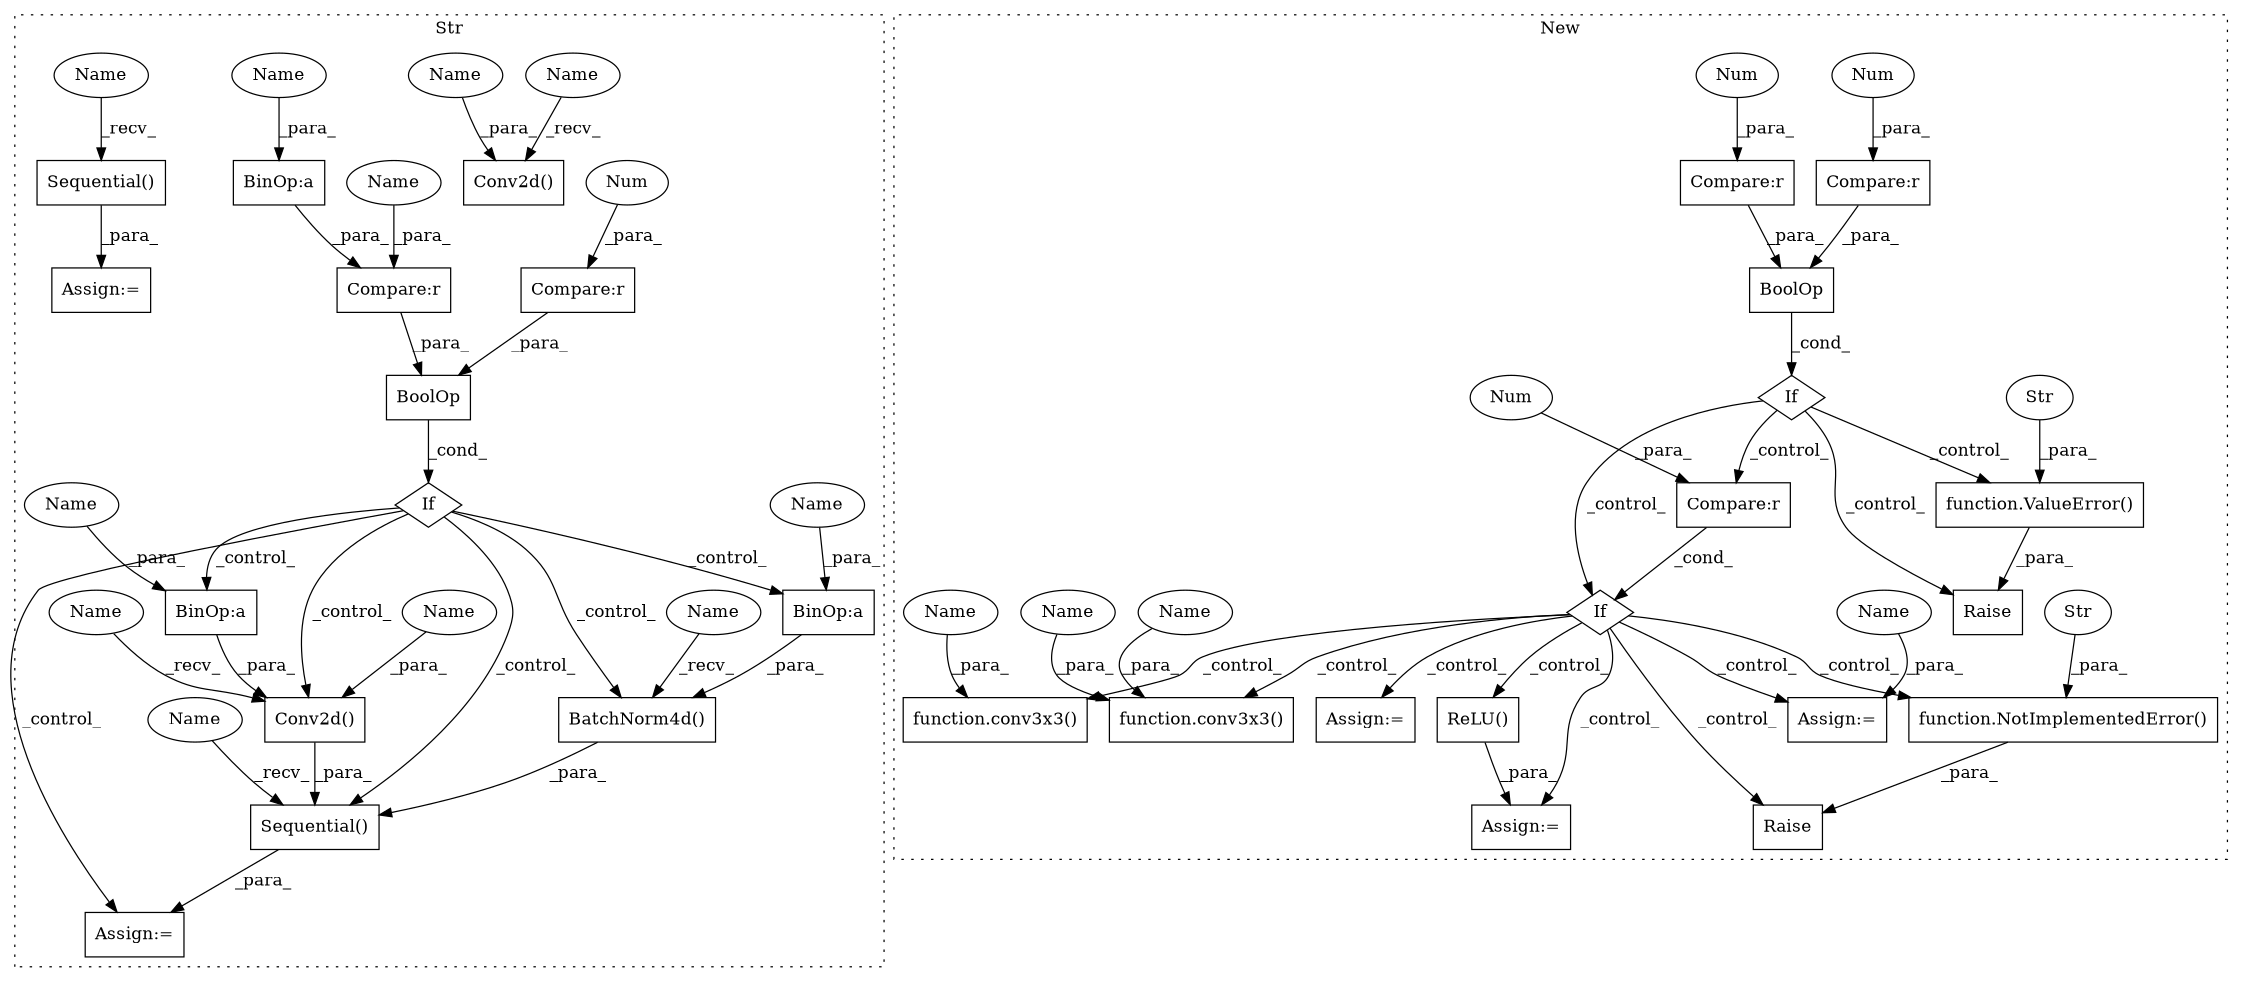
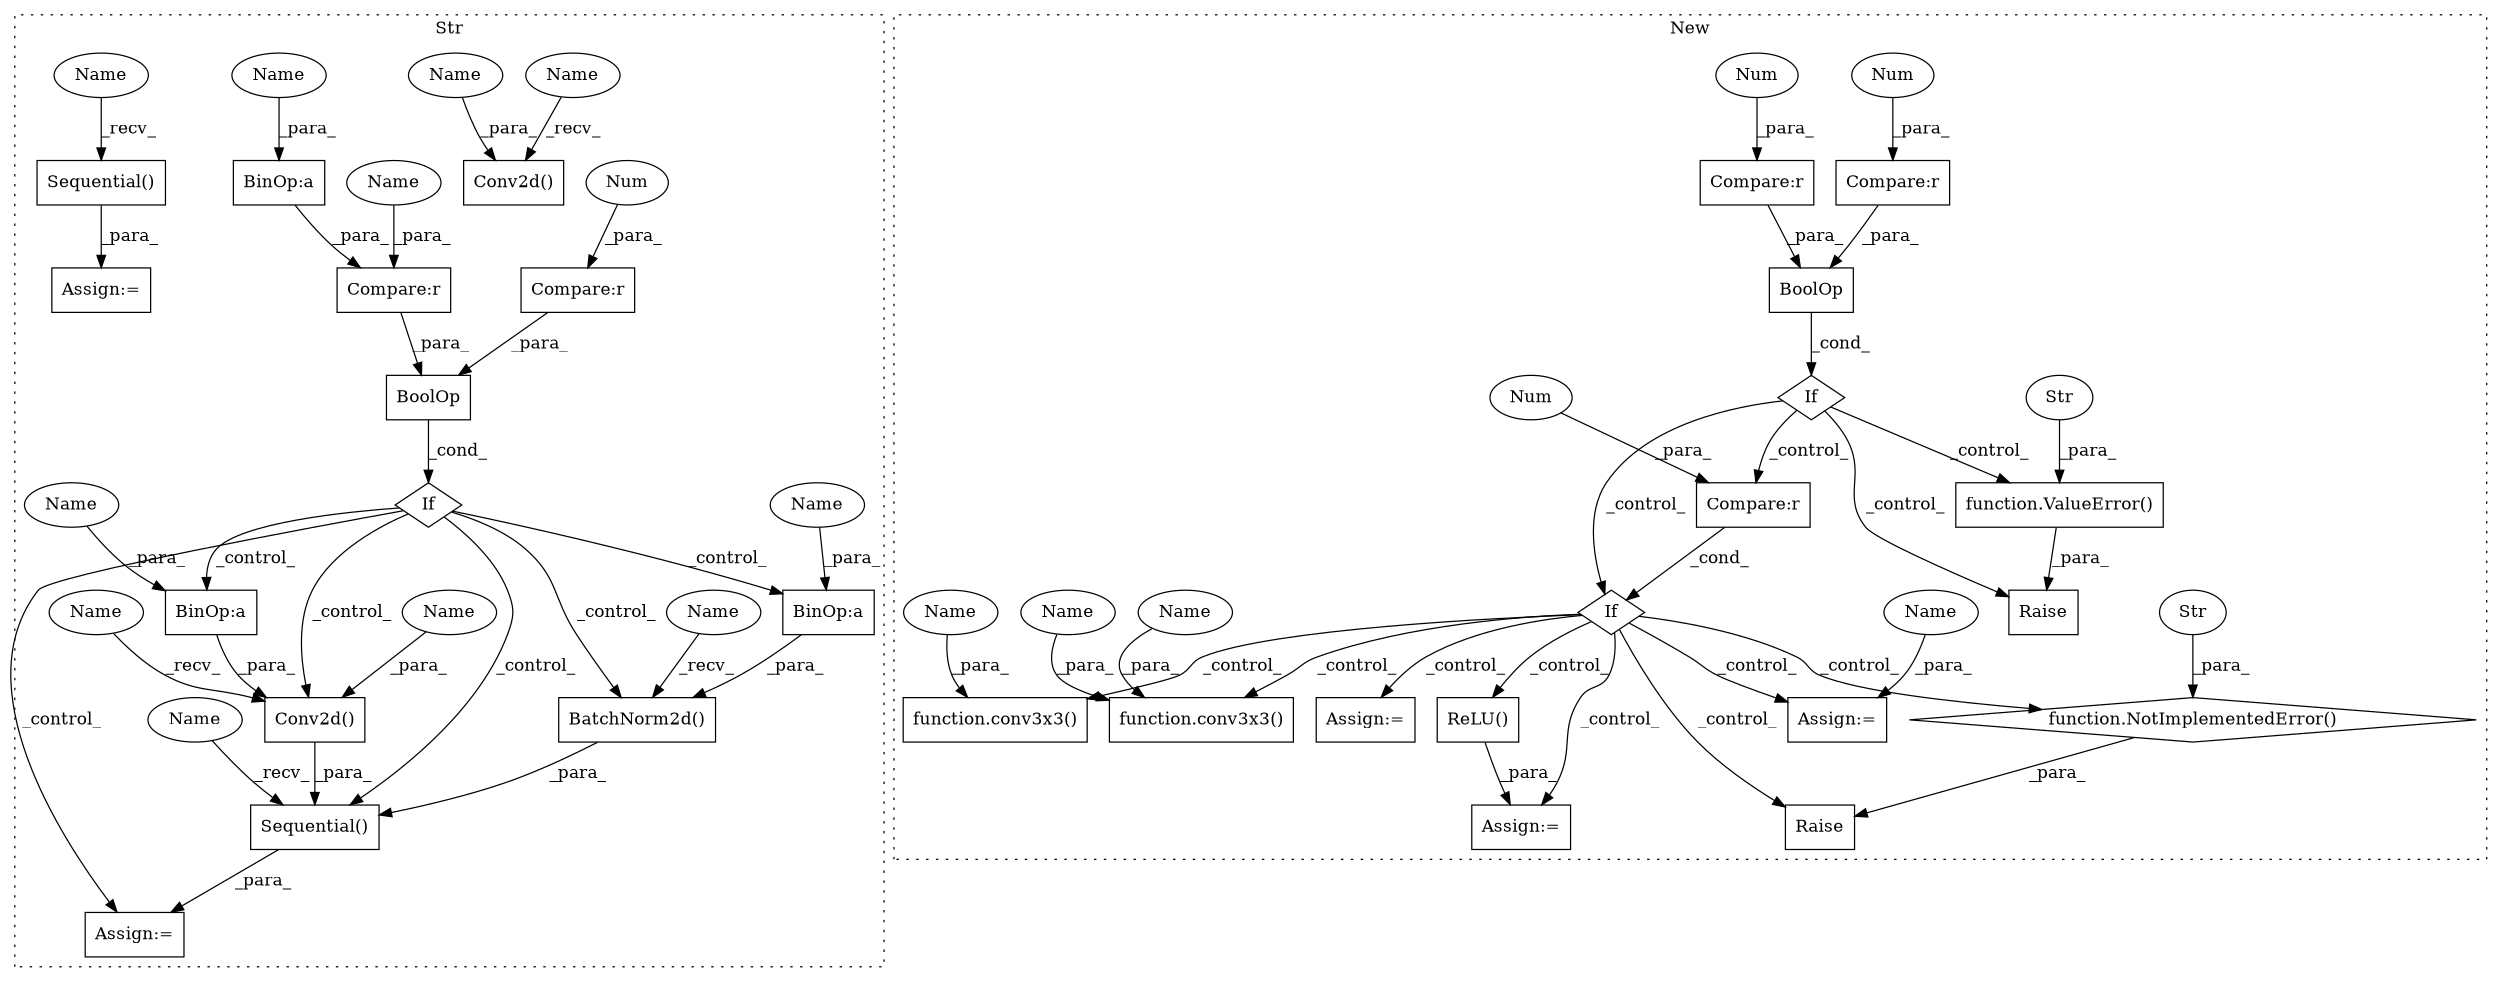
(637, 720) -> (637, 720)
(2063, 720) -> (2193, 720)
